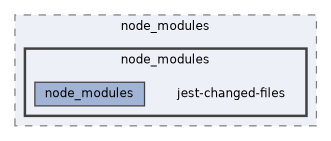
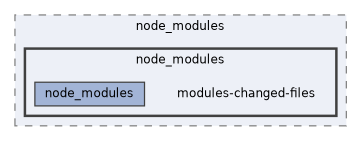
(232, 94) -> (247, 94)
